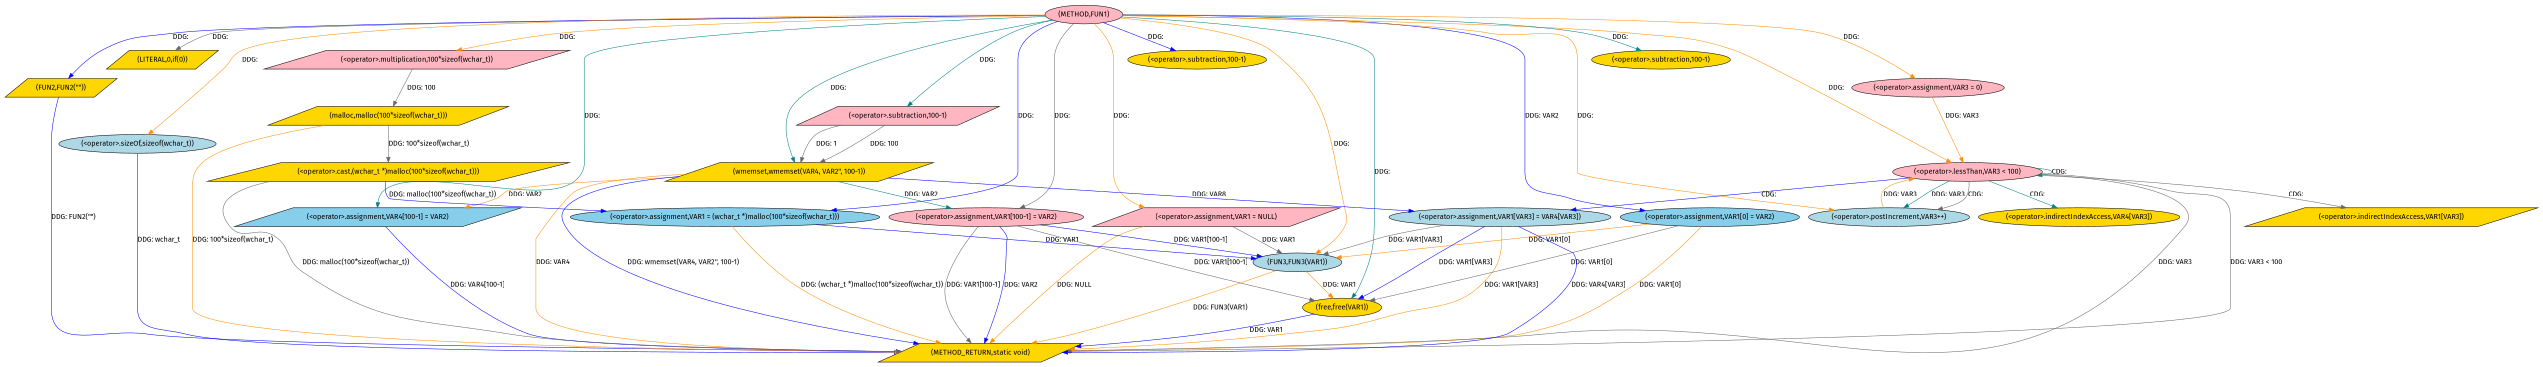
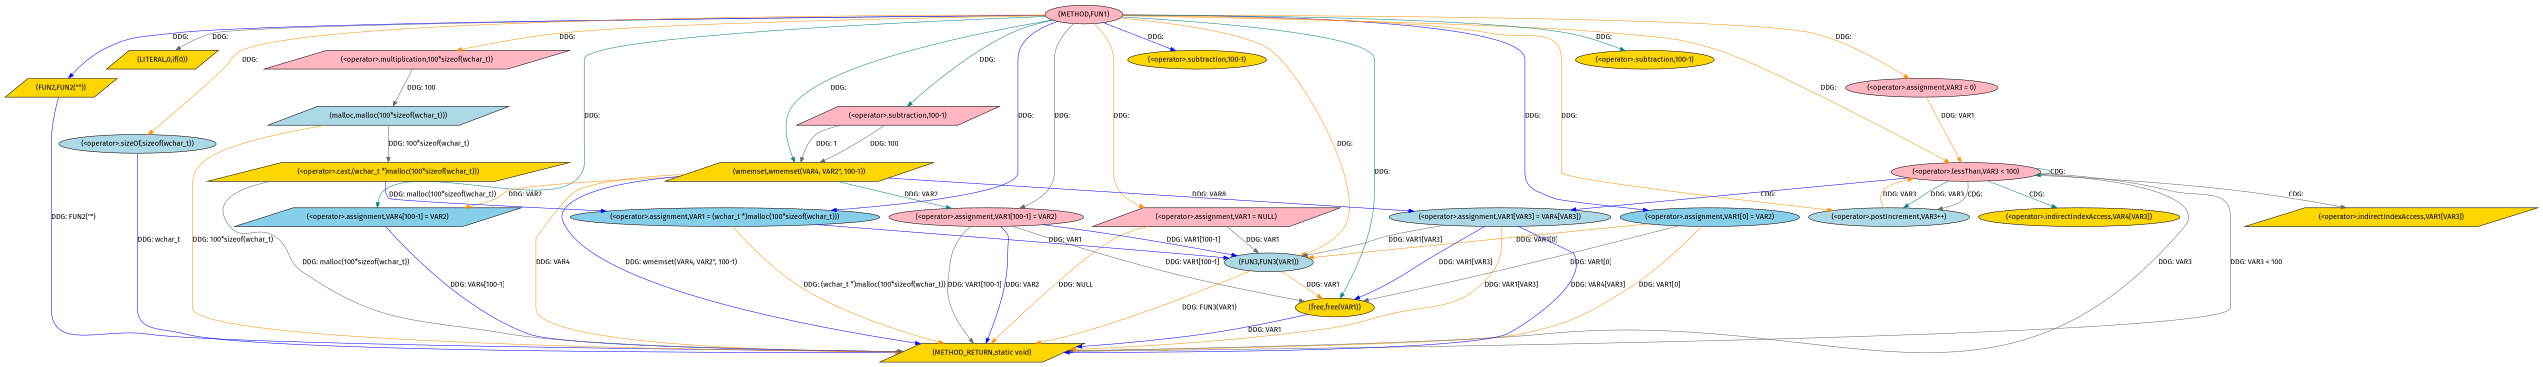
(388, 116) -> (388, 116)
(1542, 116) -> (1534, 116)
(1962, 116) -> (1958, 116)
